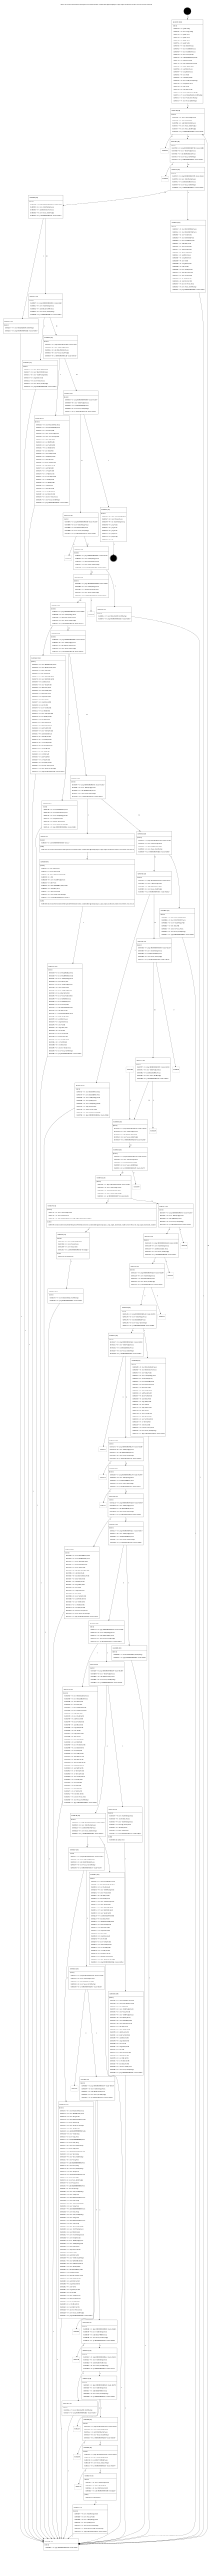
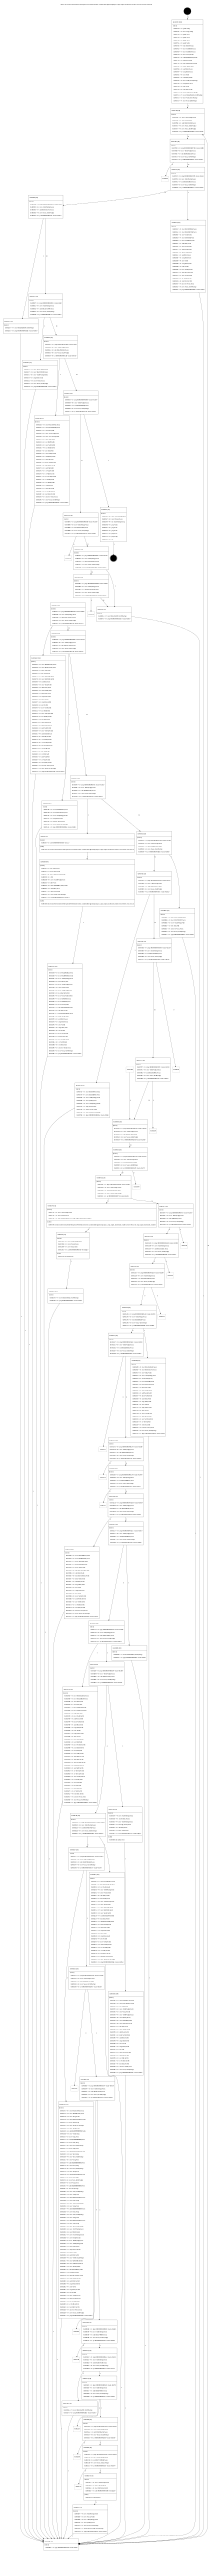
(165, 151) -> none
(80, 600) -> (104, 602)
